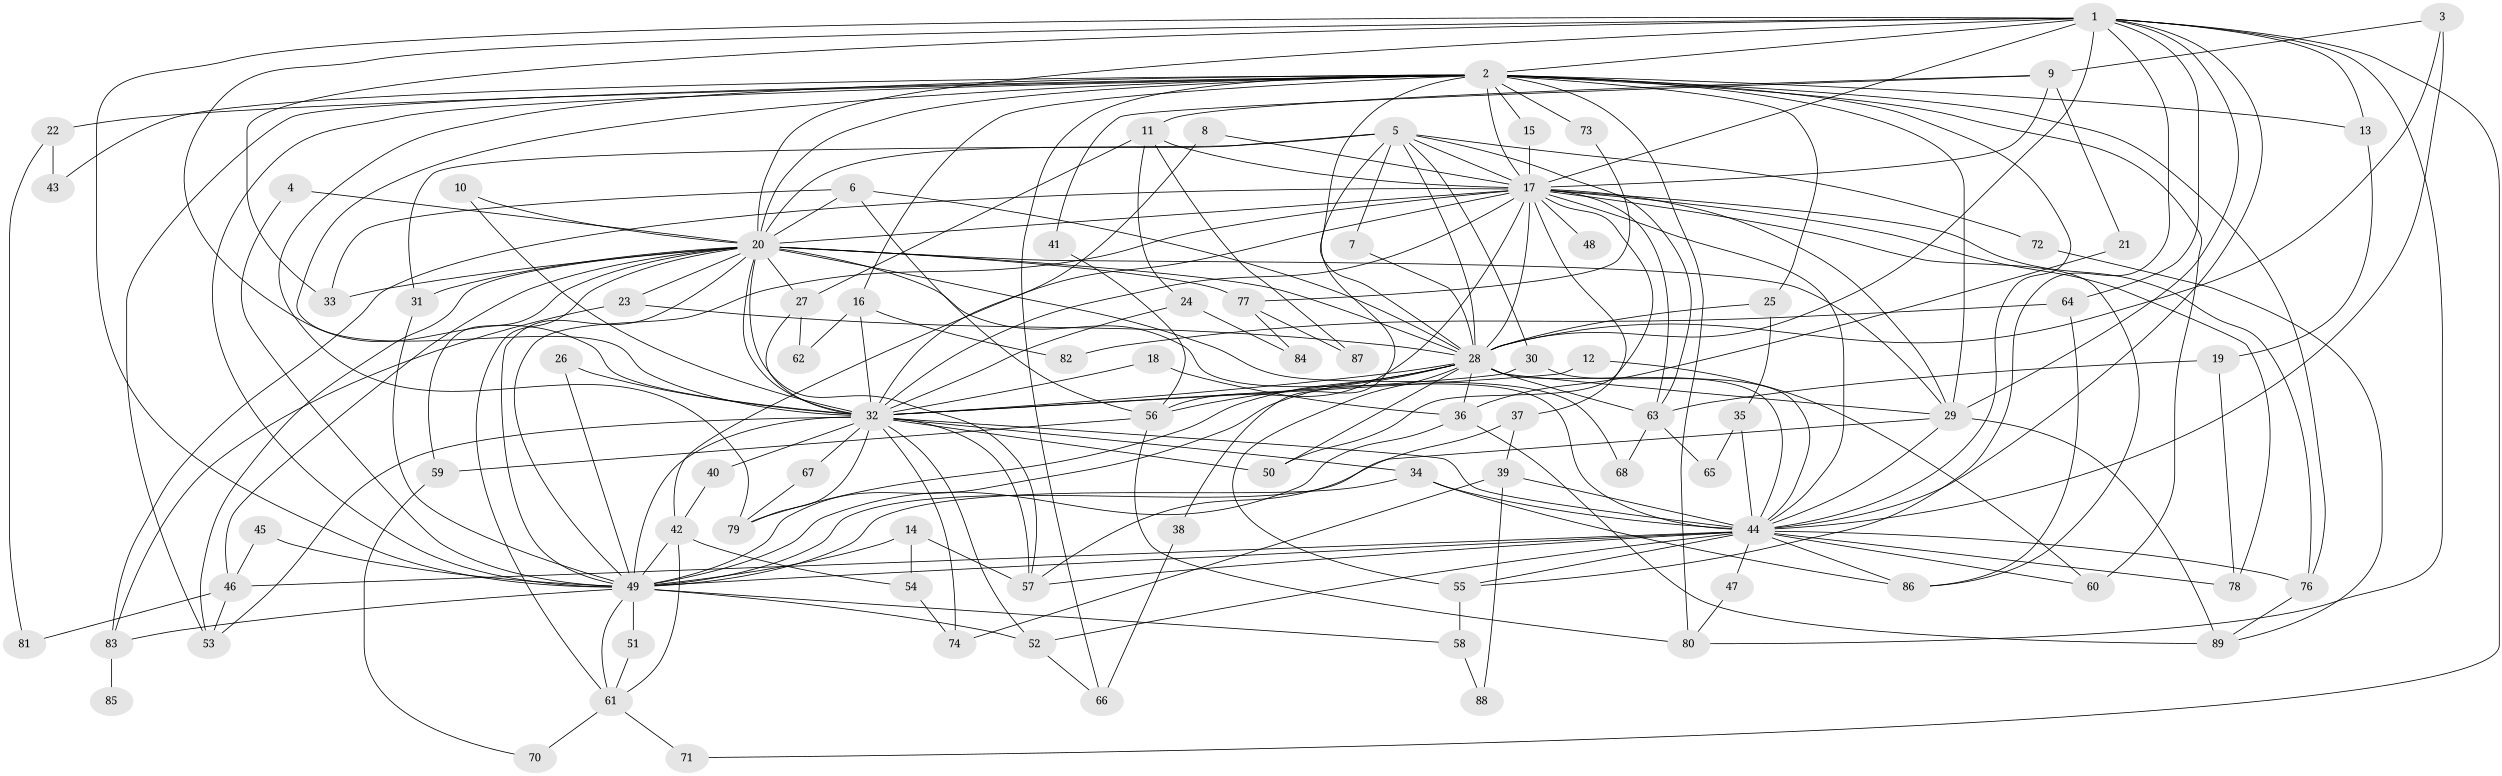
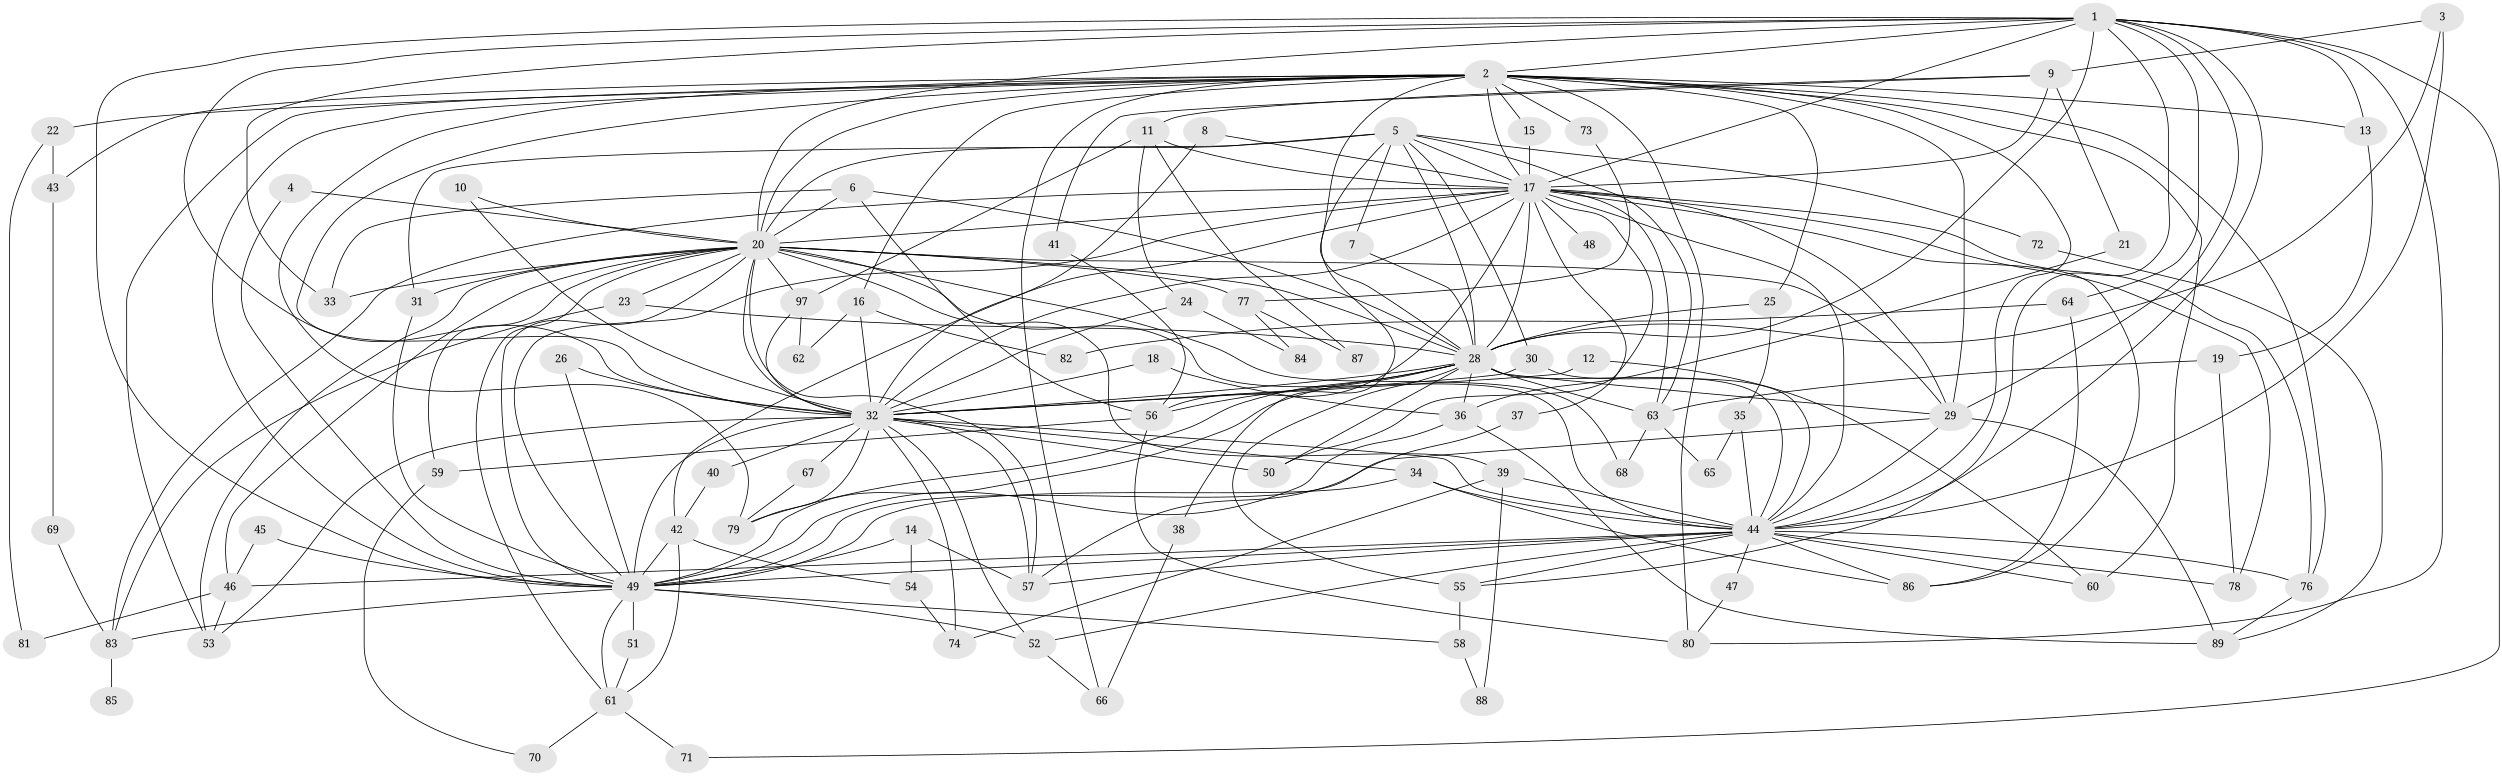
(802, 302) -> (802, 302)
(1512, 440) -> (1109, 385)
none -> (53, 530)
